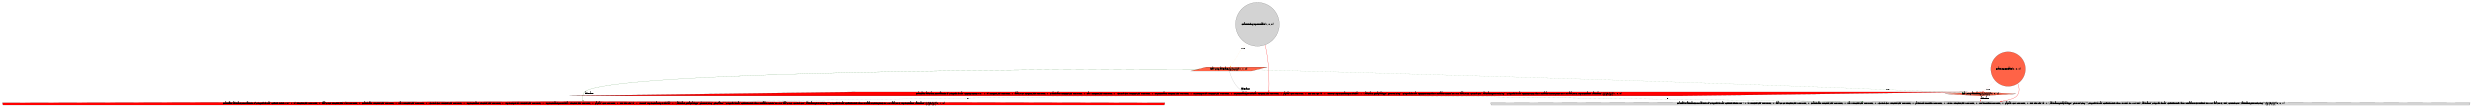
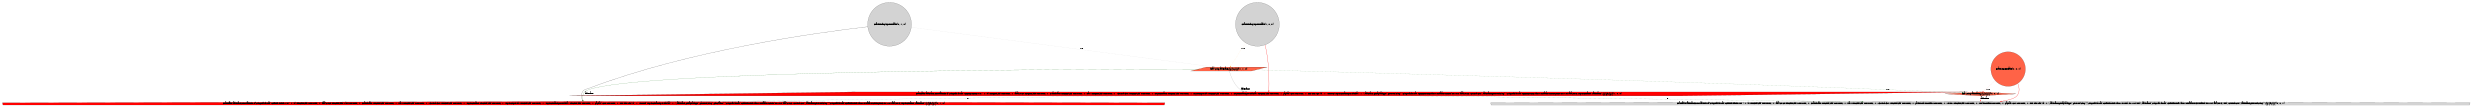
none -> (890, 24)
